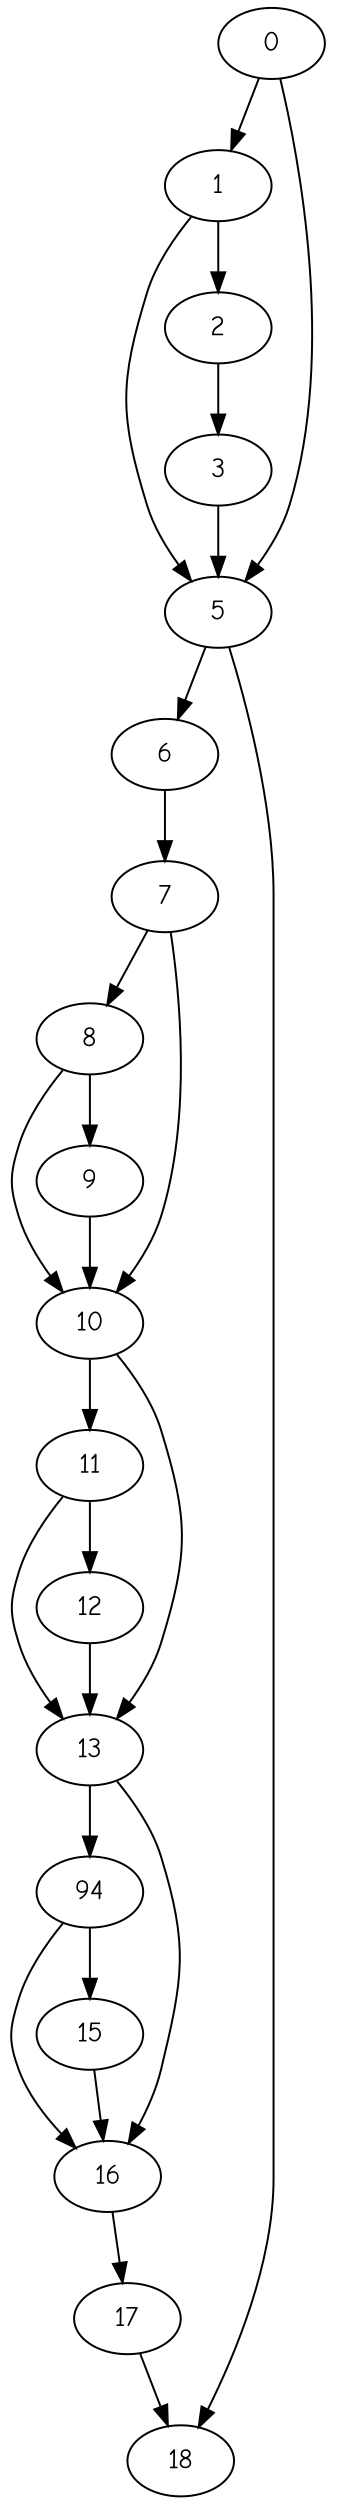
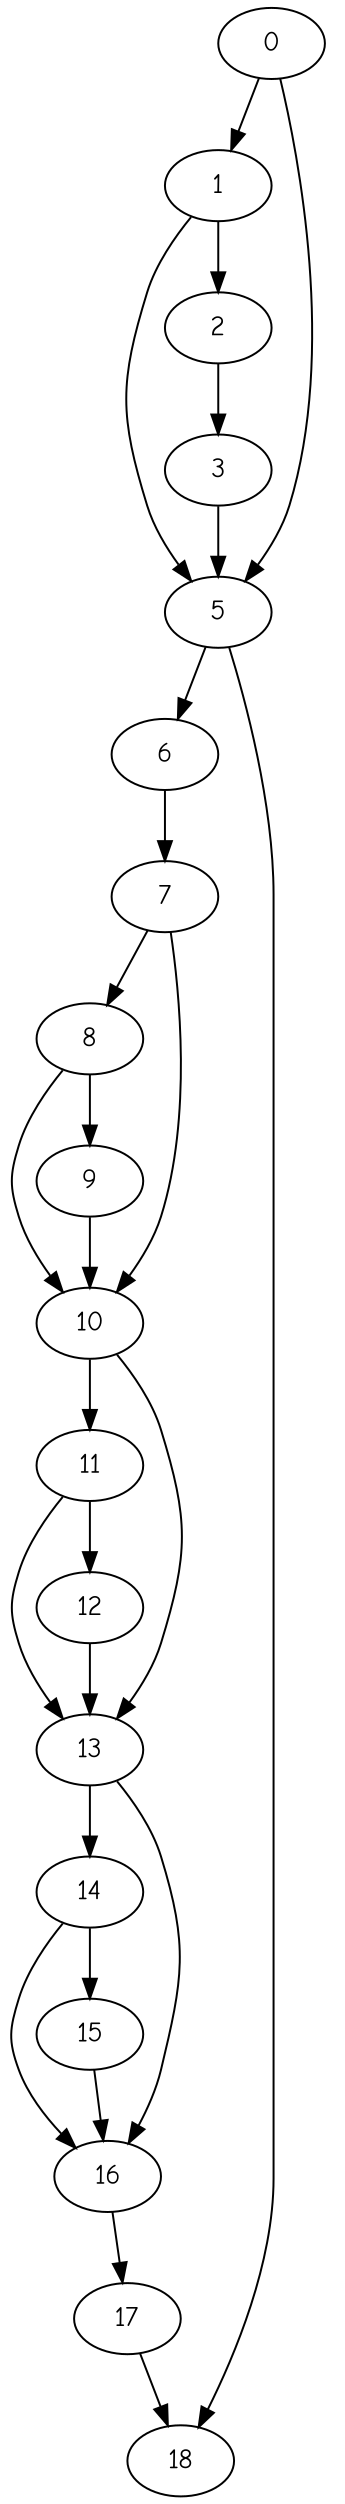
(90, 1892) -> (90, 1892)
